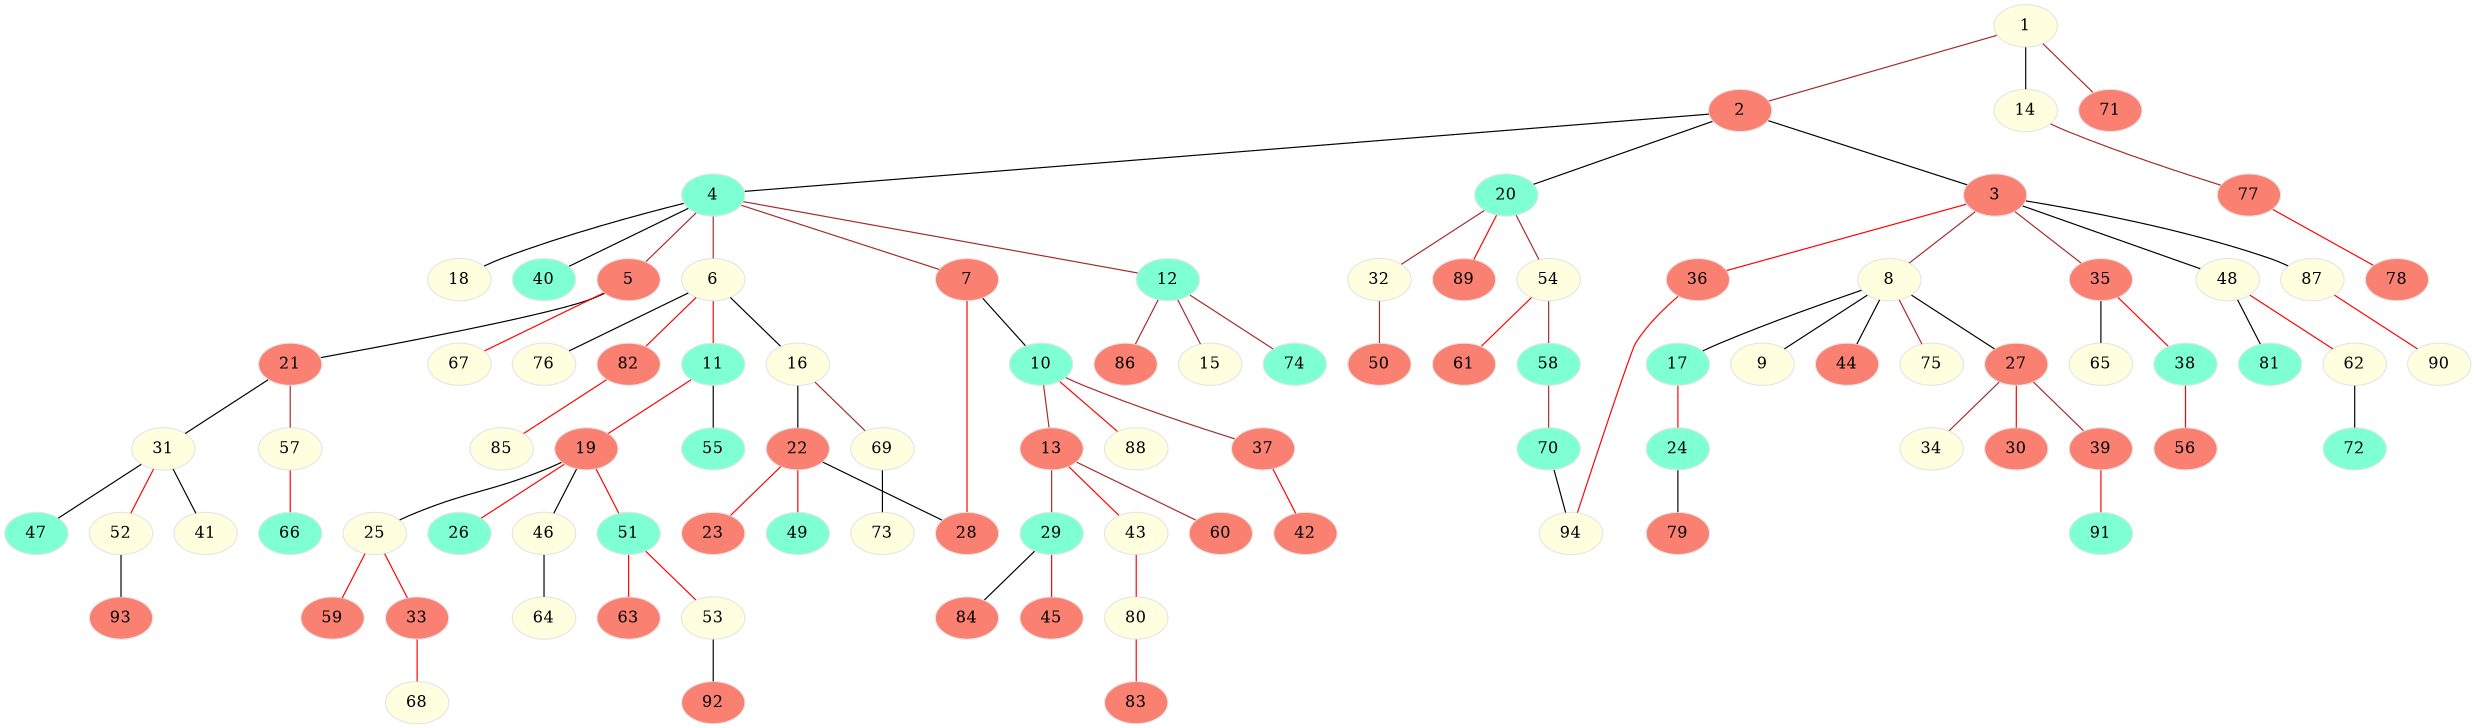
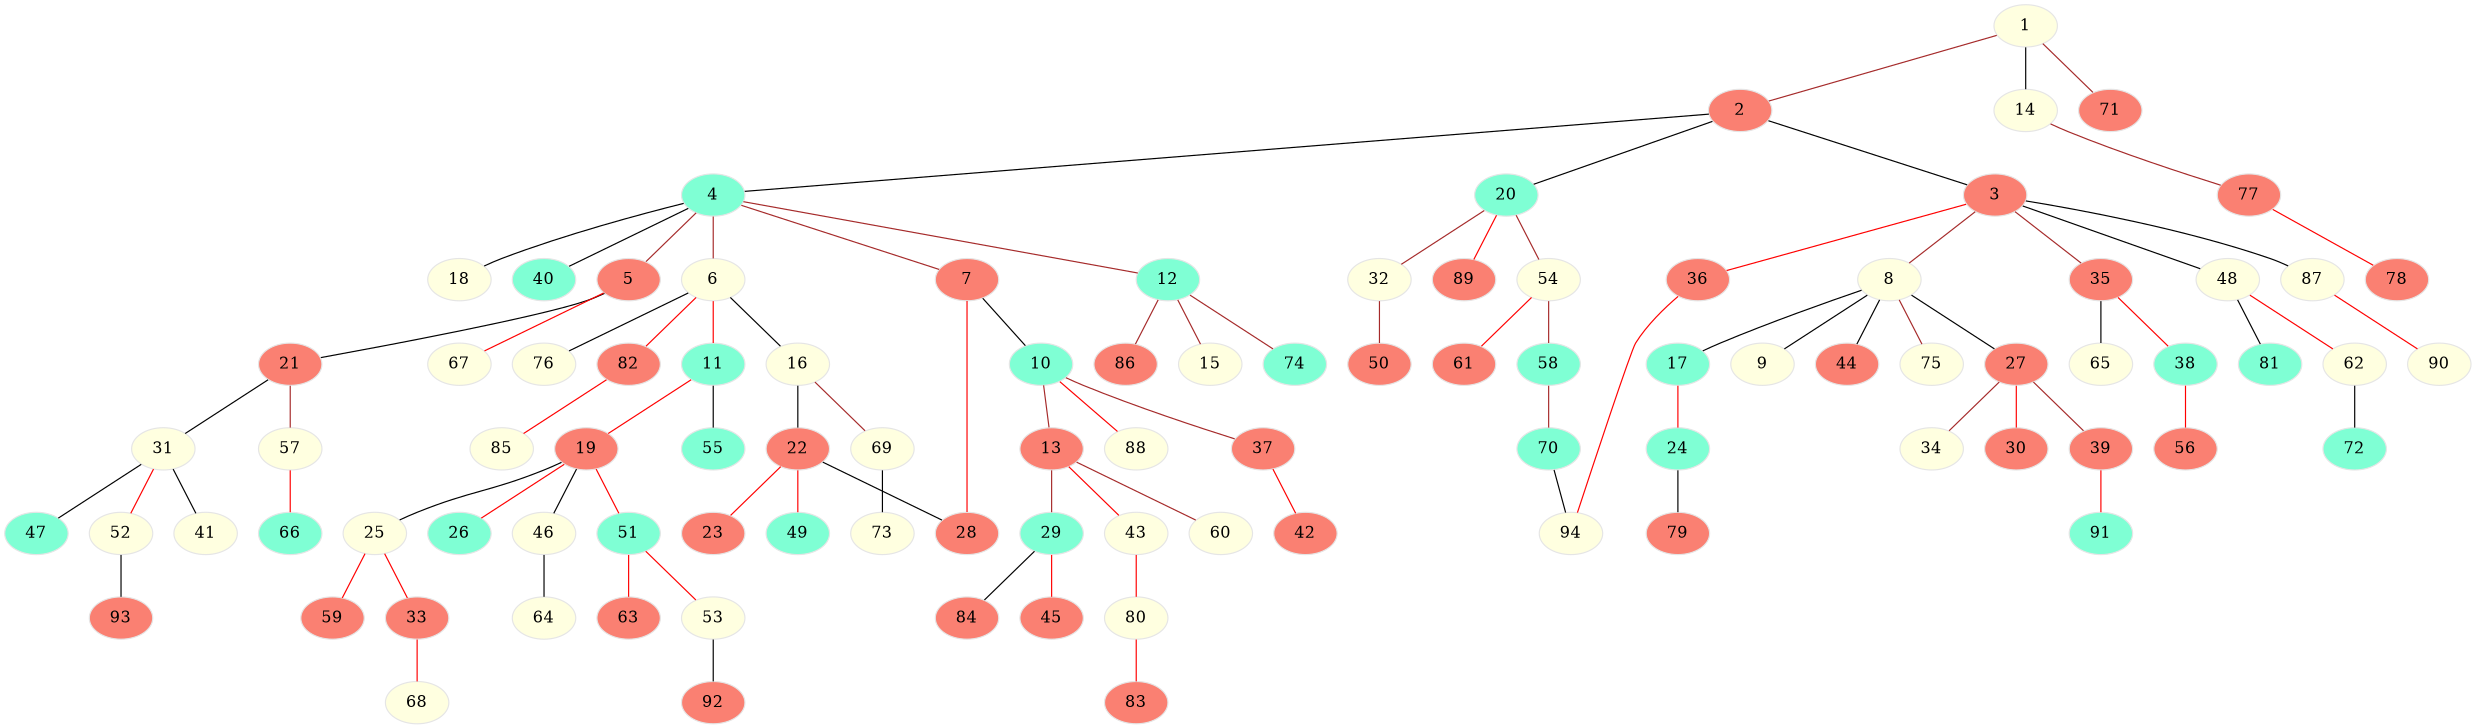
(1221, 533) -> (1221, 533)
